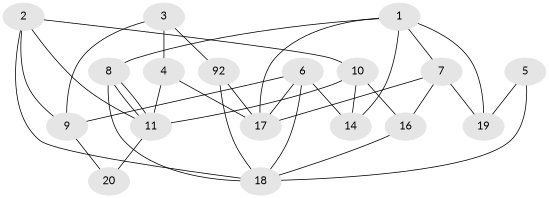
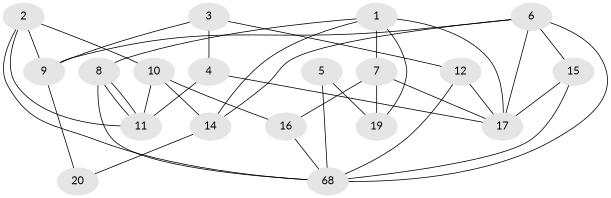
(219, 72) -> (461, 72)
none -> (573, 72)
(130, 154) -> (151, 151)
(261, 181) -> (328, 181)
